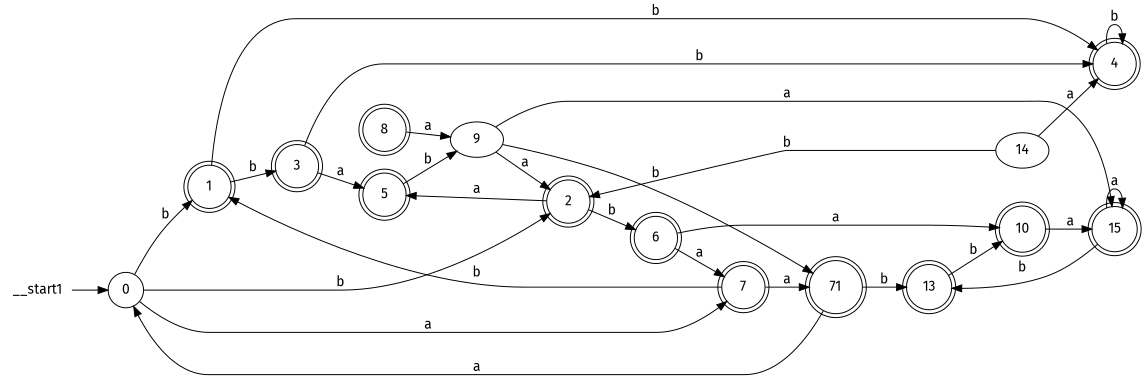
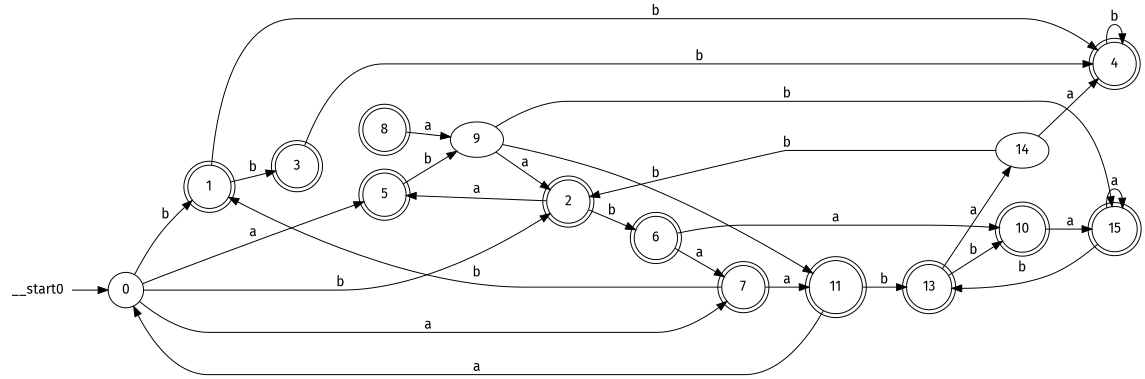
(787, 94) -> (787, 94)
(336, 179) -> (248, 244)
none -> (975, 219)
(836, 287) -> (836, 287)
(38, 290) -> (38, 290)
